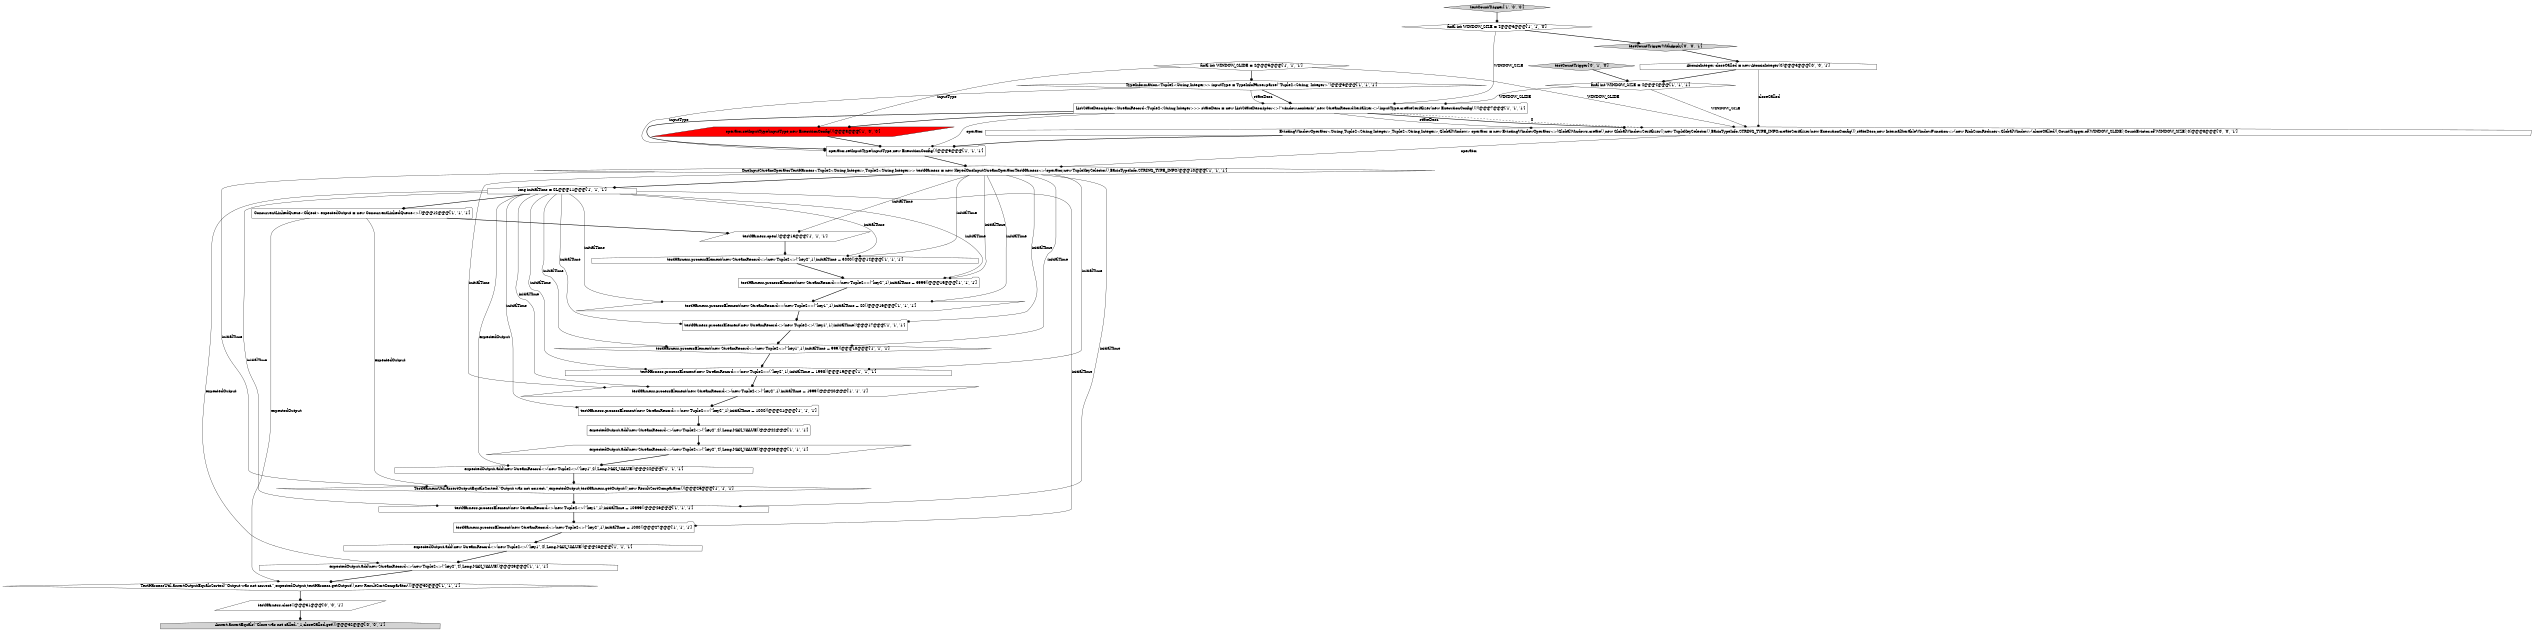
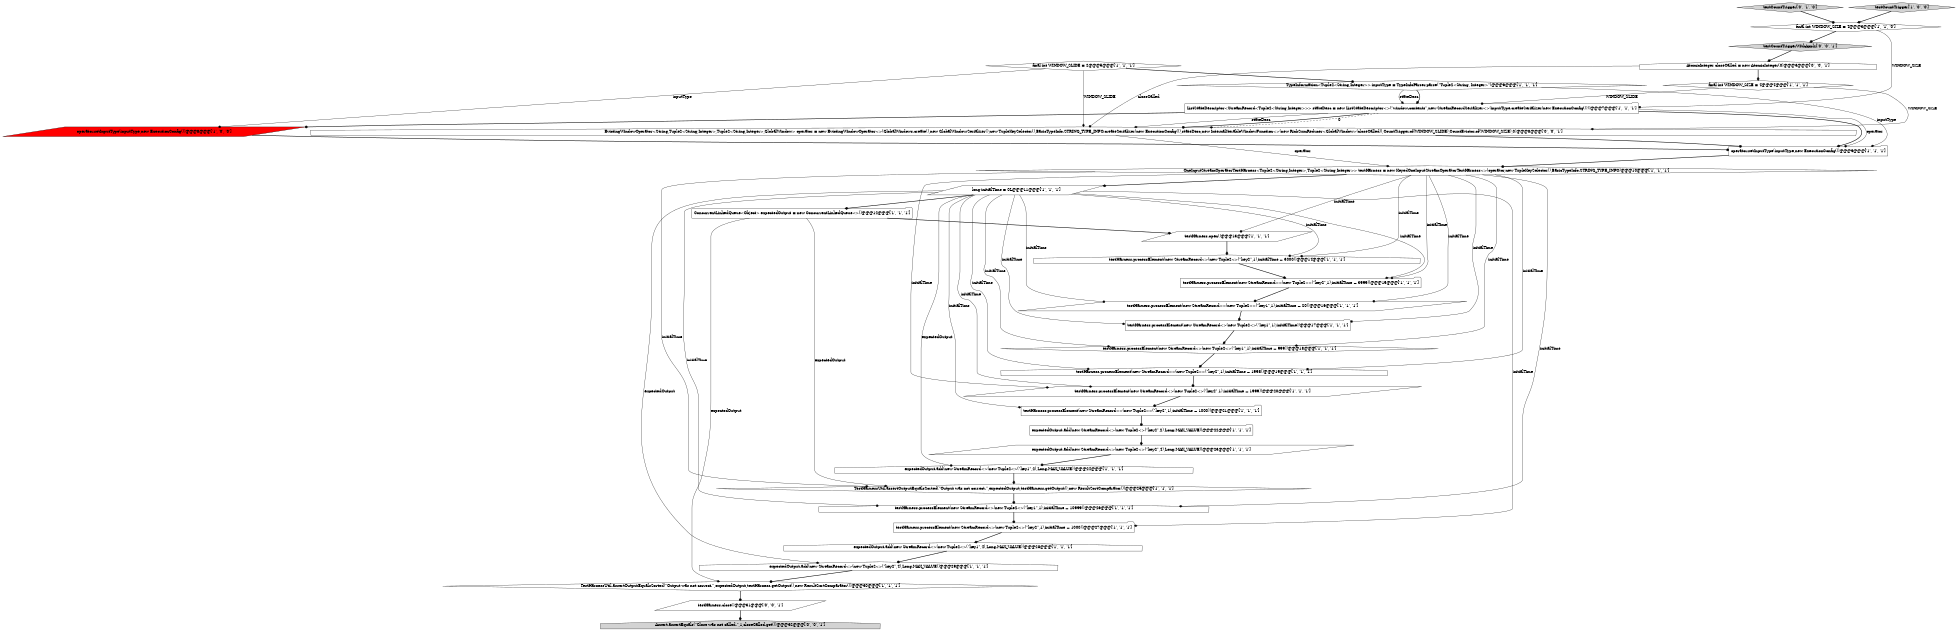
(1497, 16) -> (1876, 16)
(1609, 75) -> (1816, 17)
(562, 190) -> (1016, 190)
